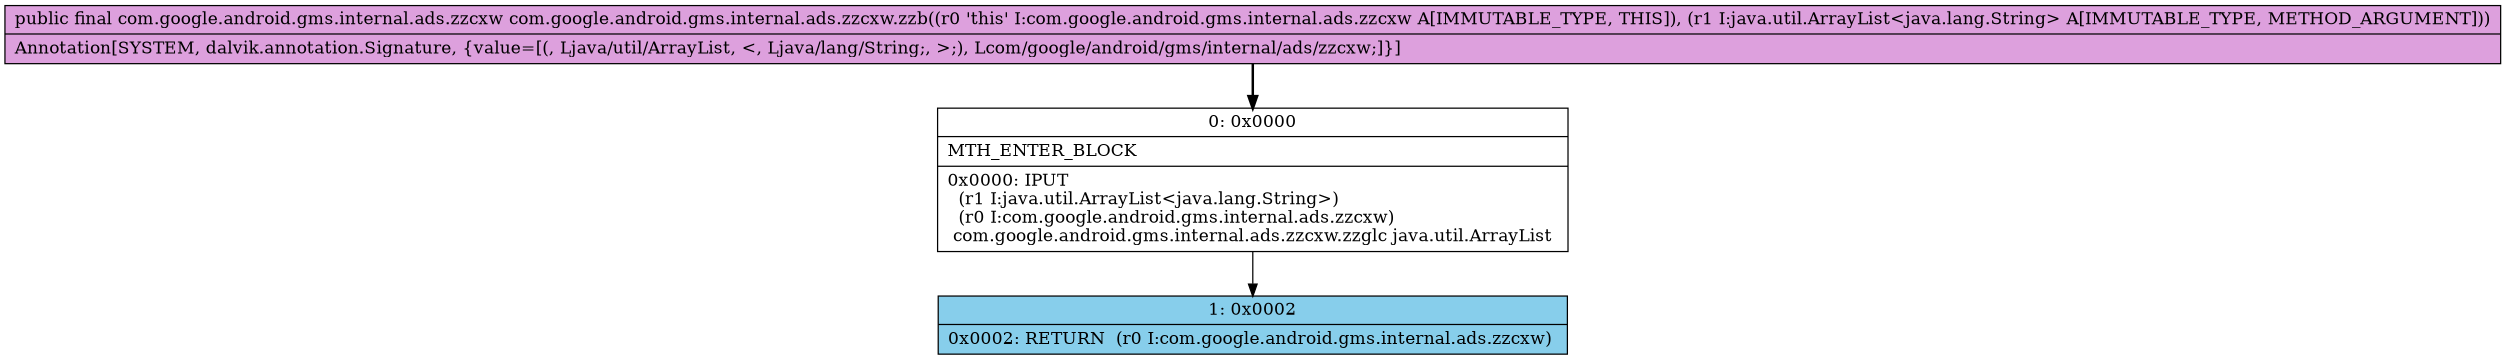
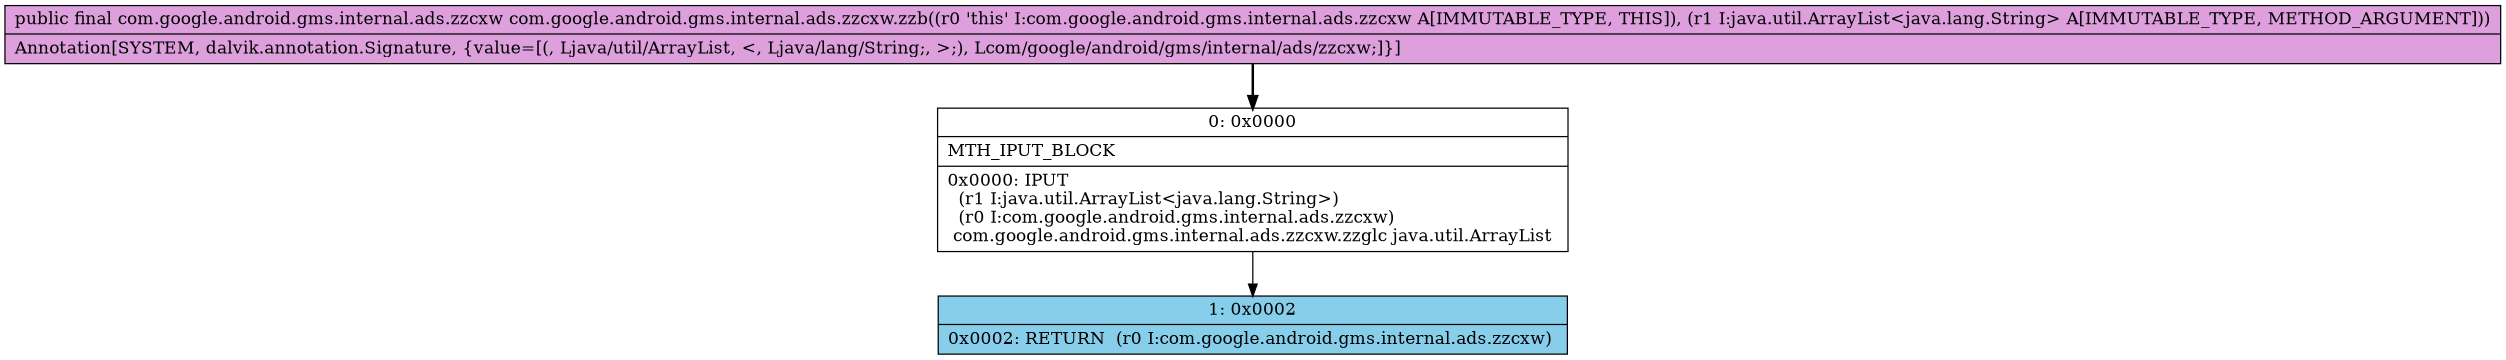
(1043, 151) -> (1032, 151)
